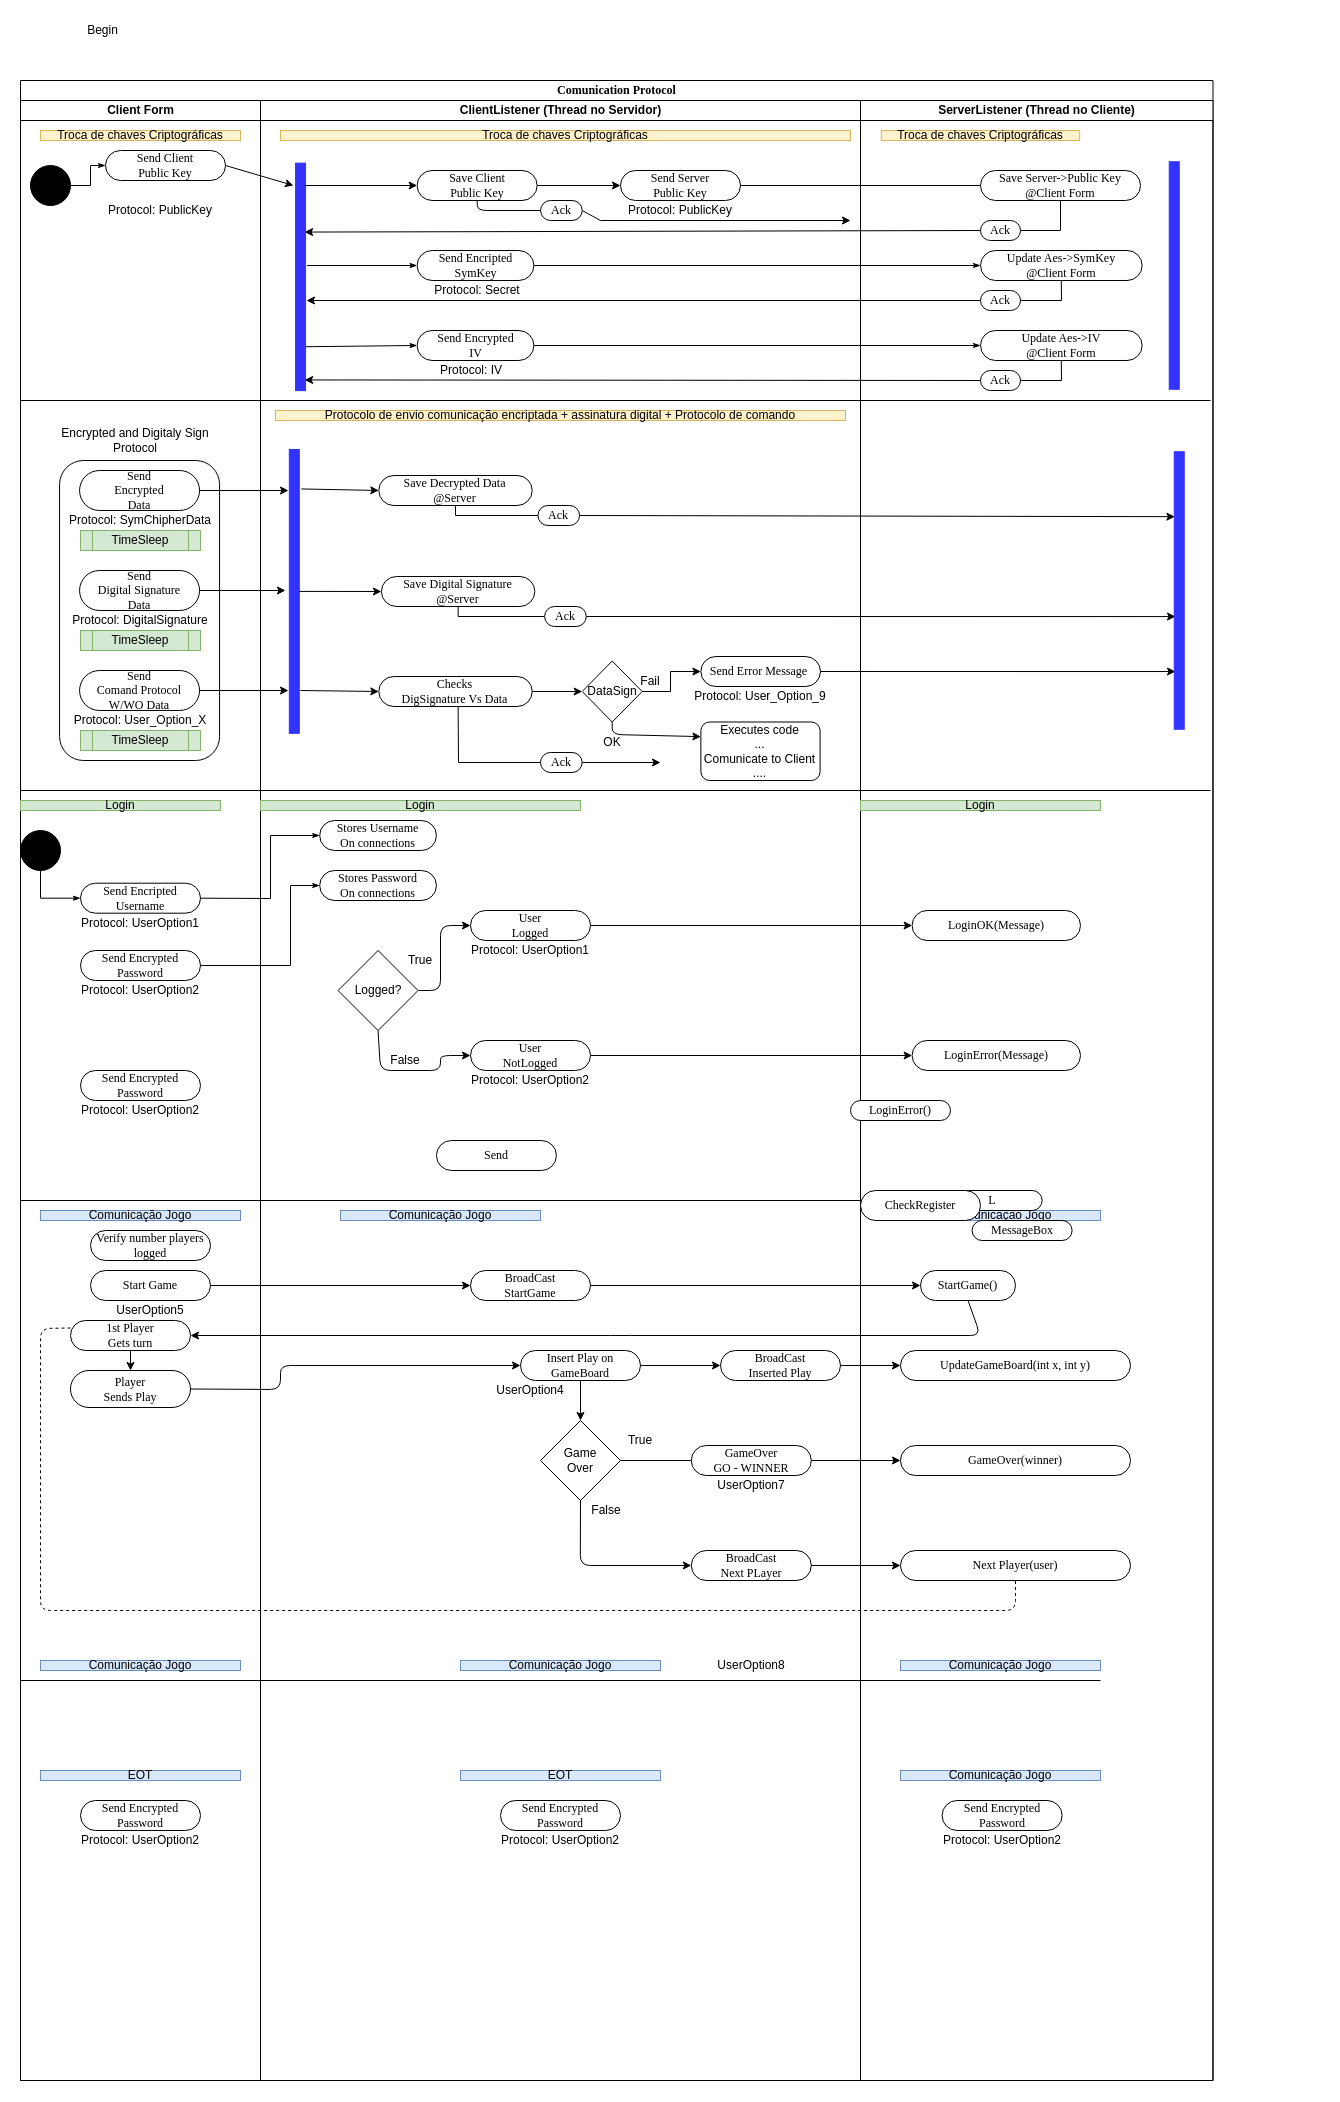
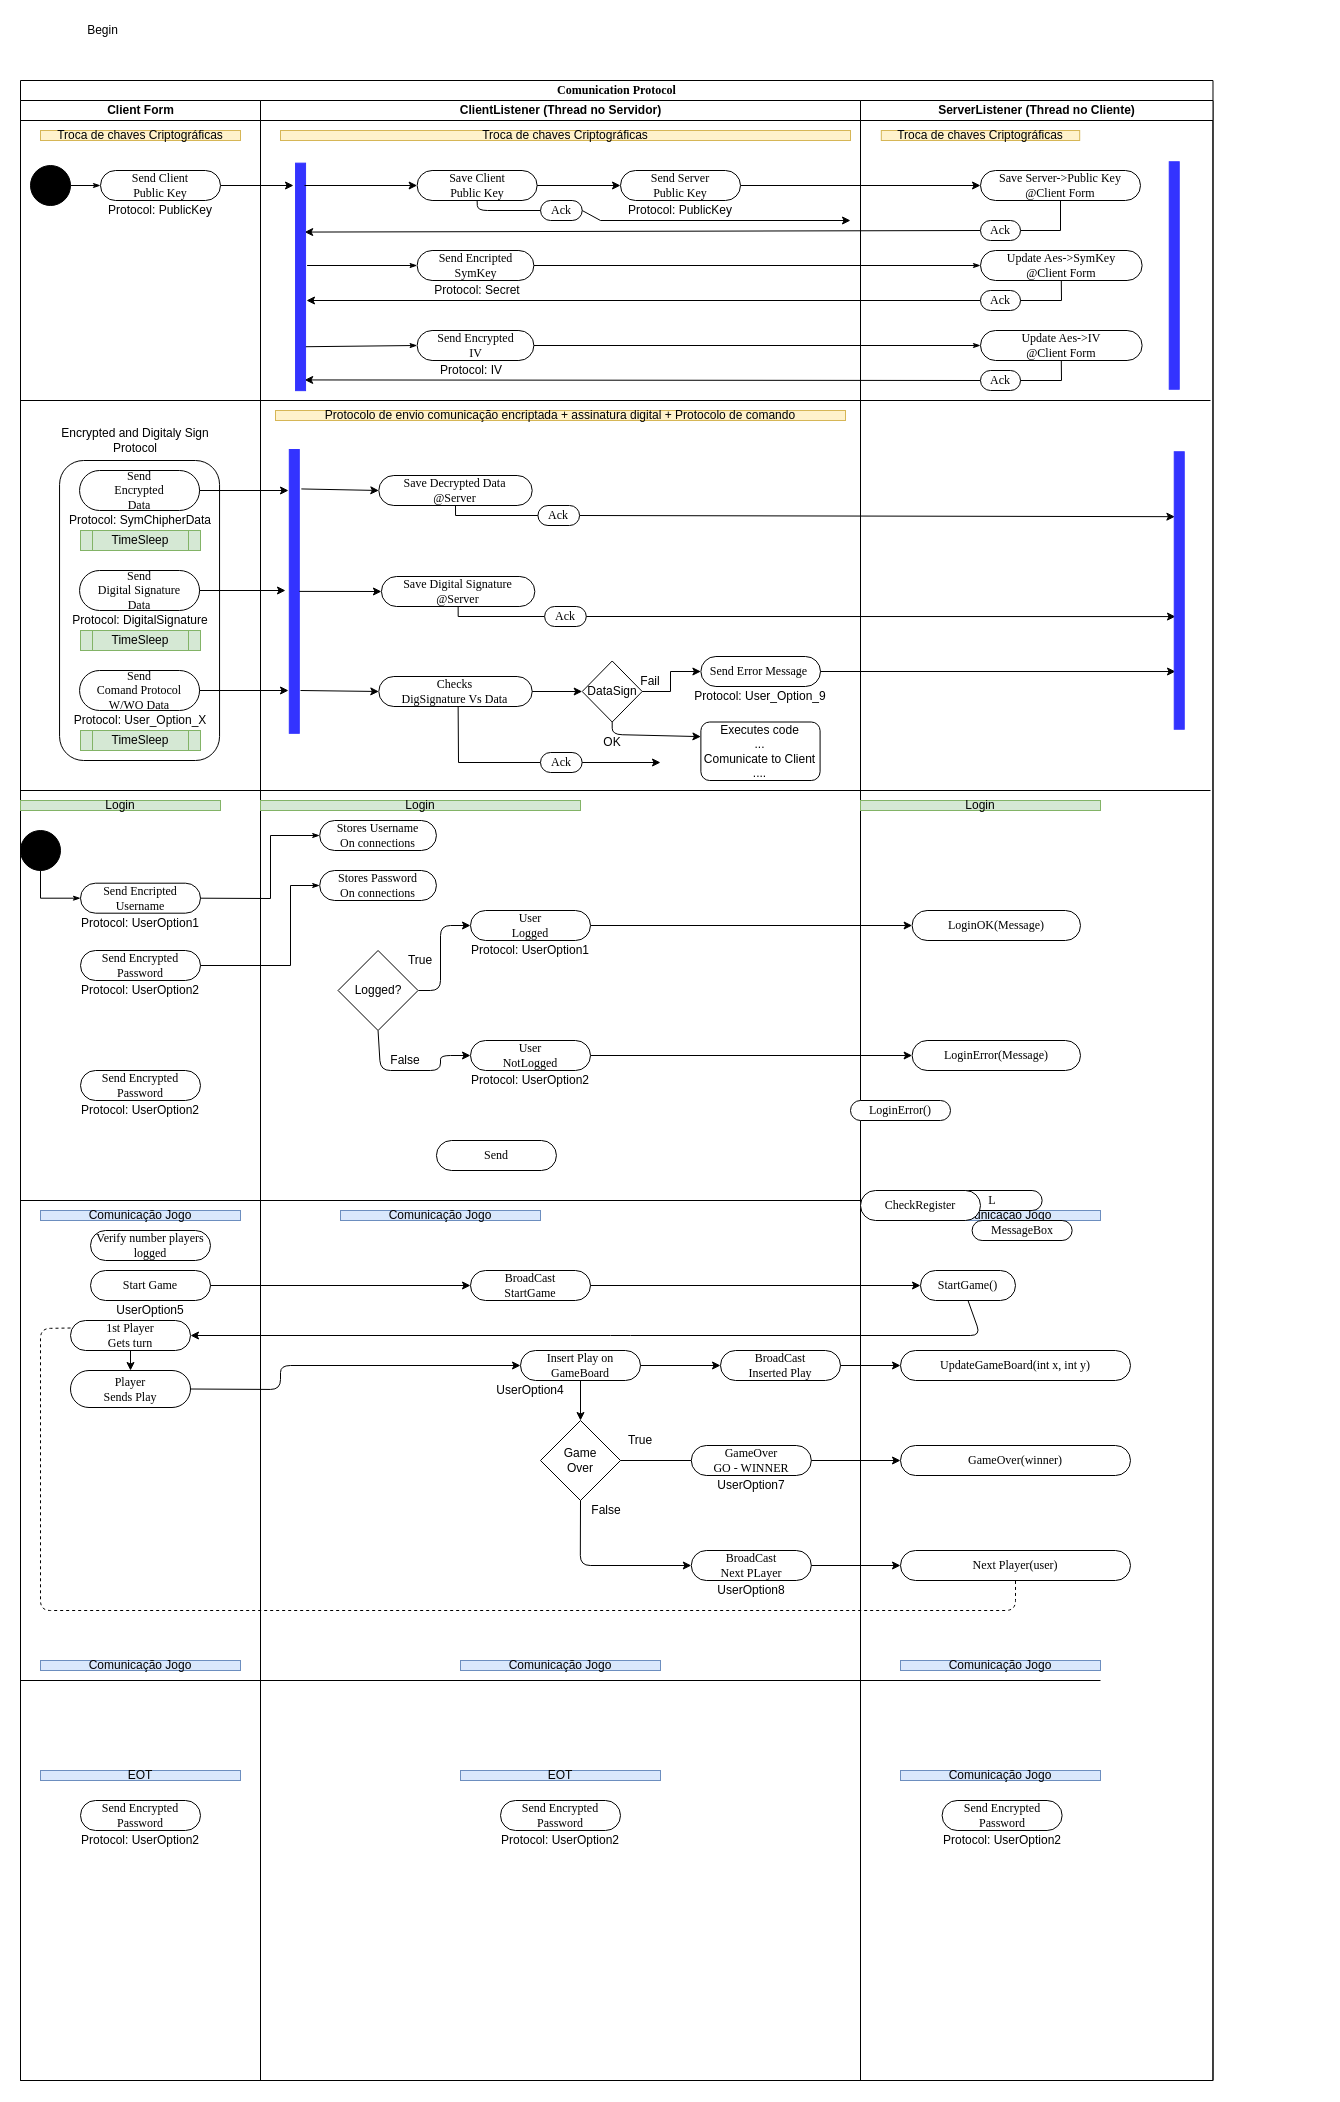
(166, 166) -> (161, 186)
(974, 186) -> (972, 186)
(751, 1666) -> (751, 1591)
